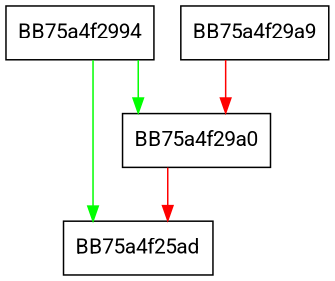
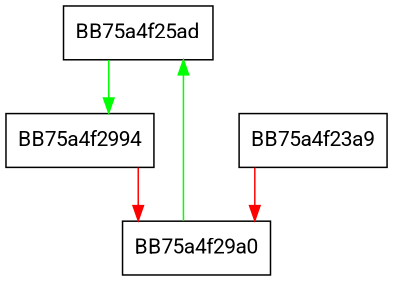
(255, 33) -> (313, 140)
(138, 79) -> (138, 187)
(93, 133) -> (109, 79)
(168, 187) -> (183, 148)
